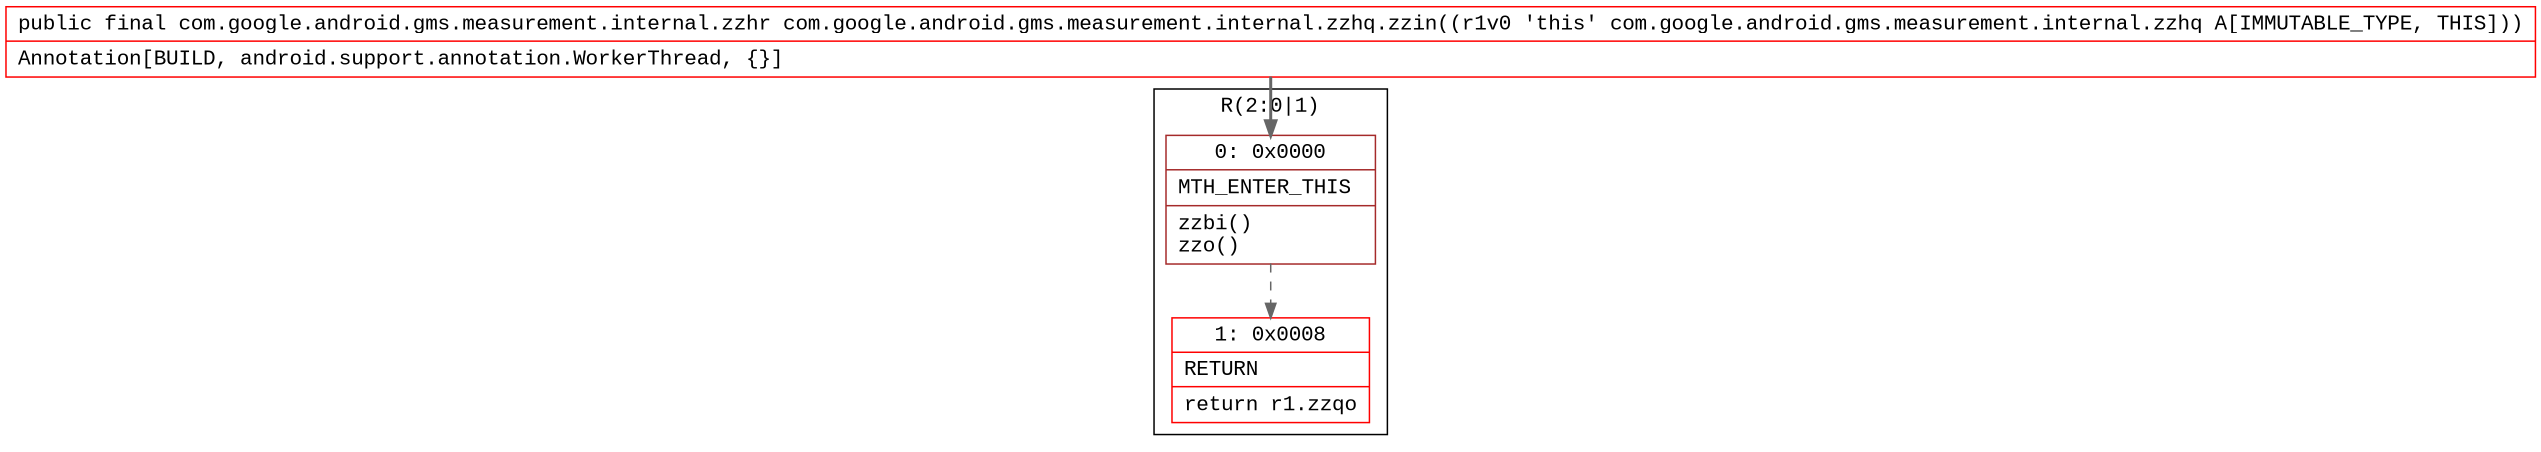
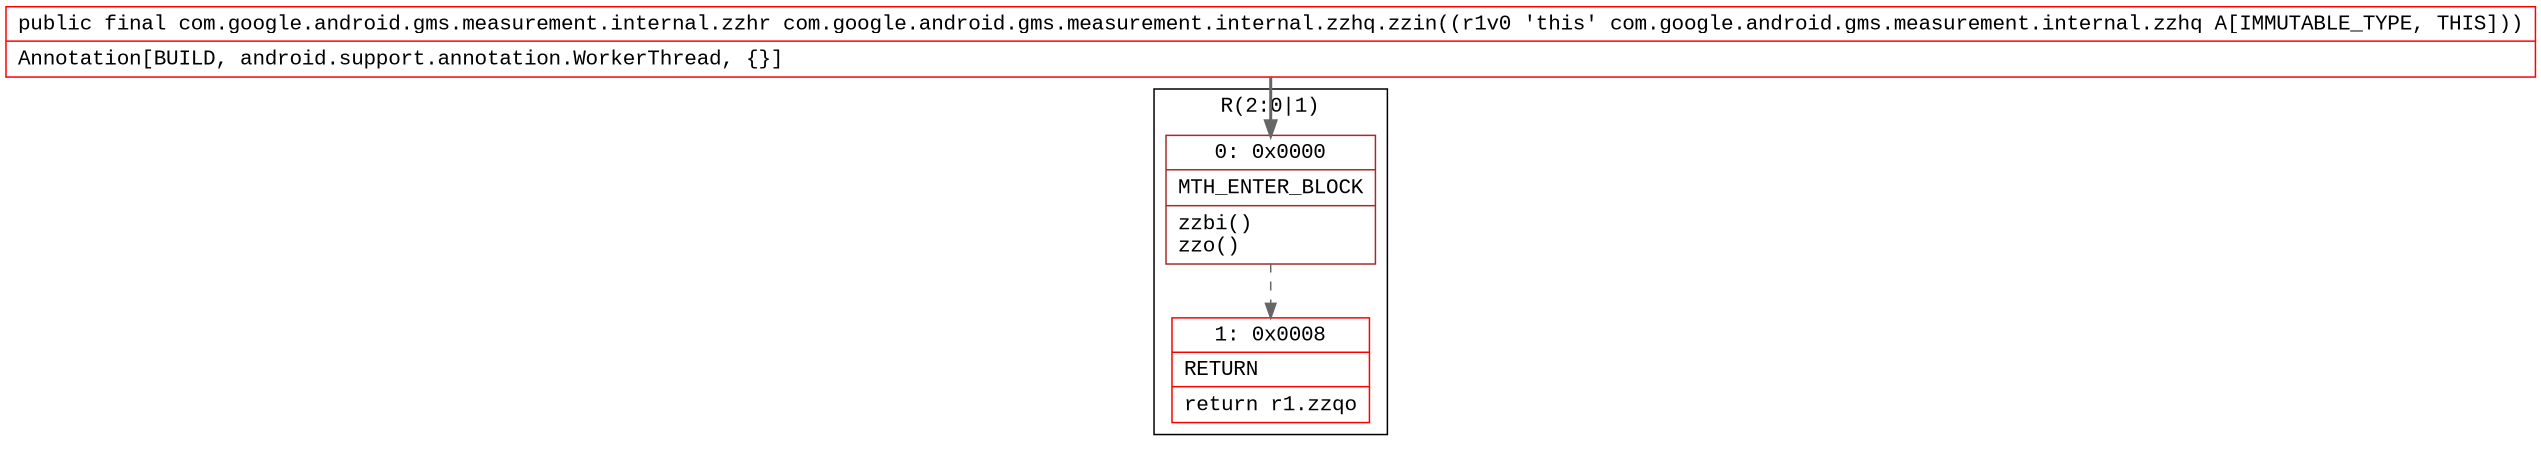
(1265, 187) -> (1271, 187)
